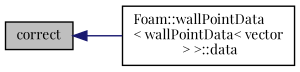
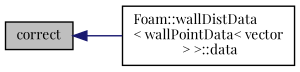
(209, 36) -> (209, 36)
